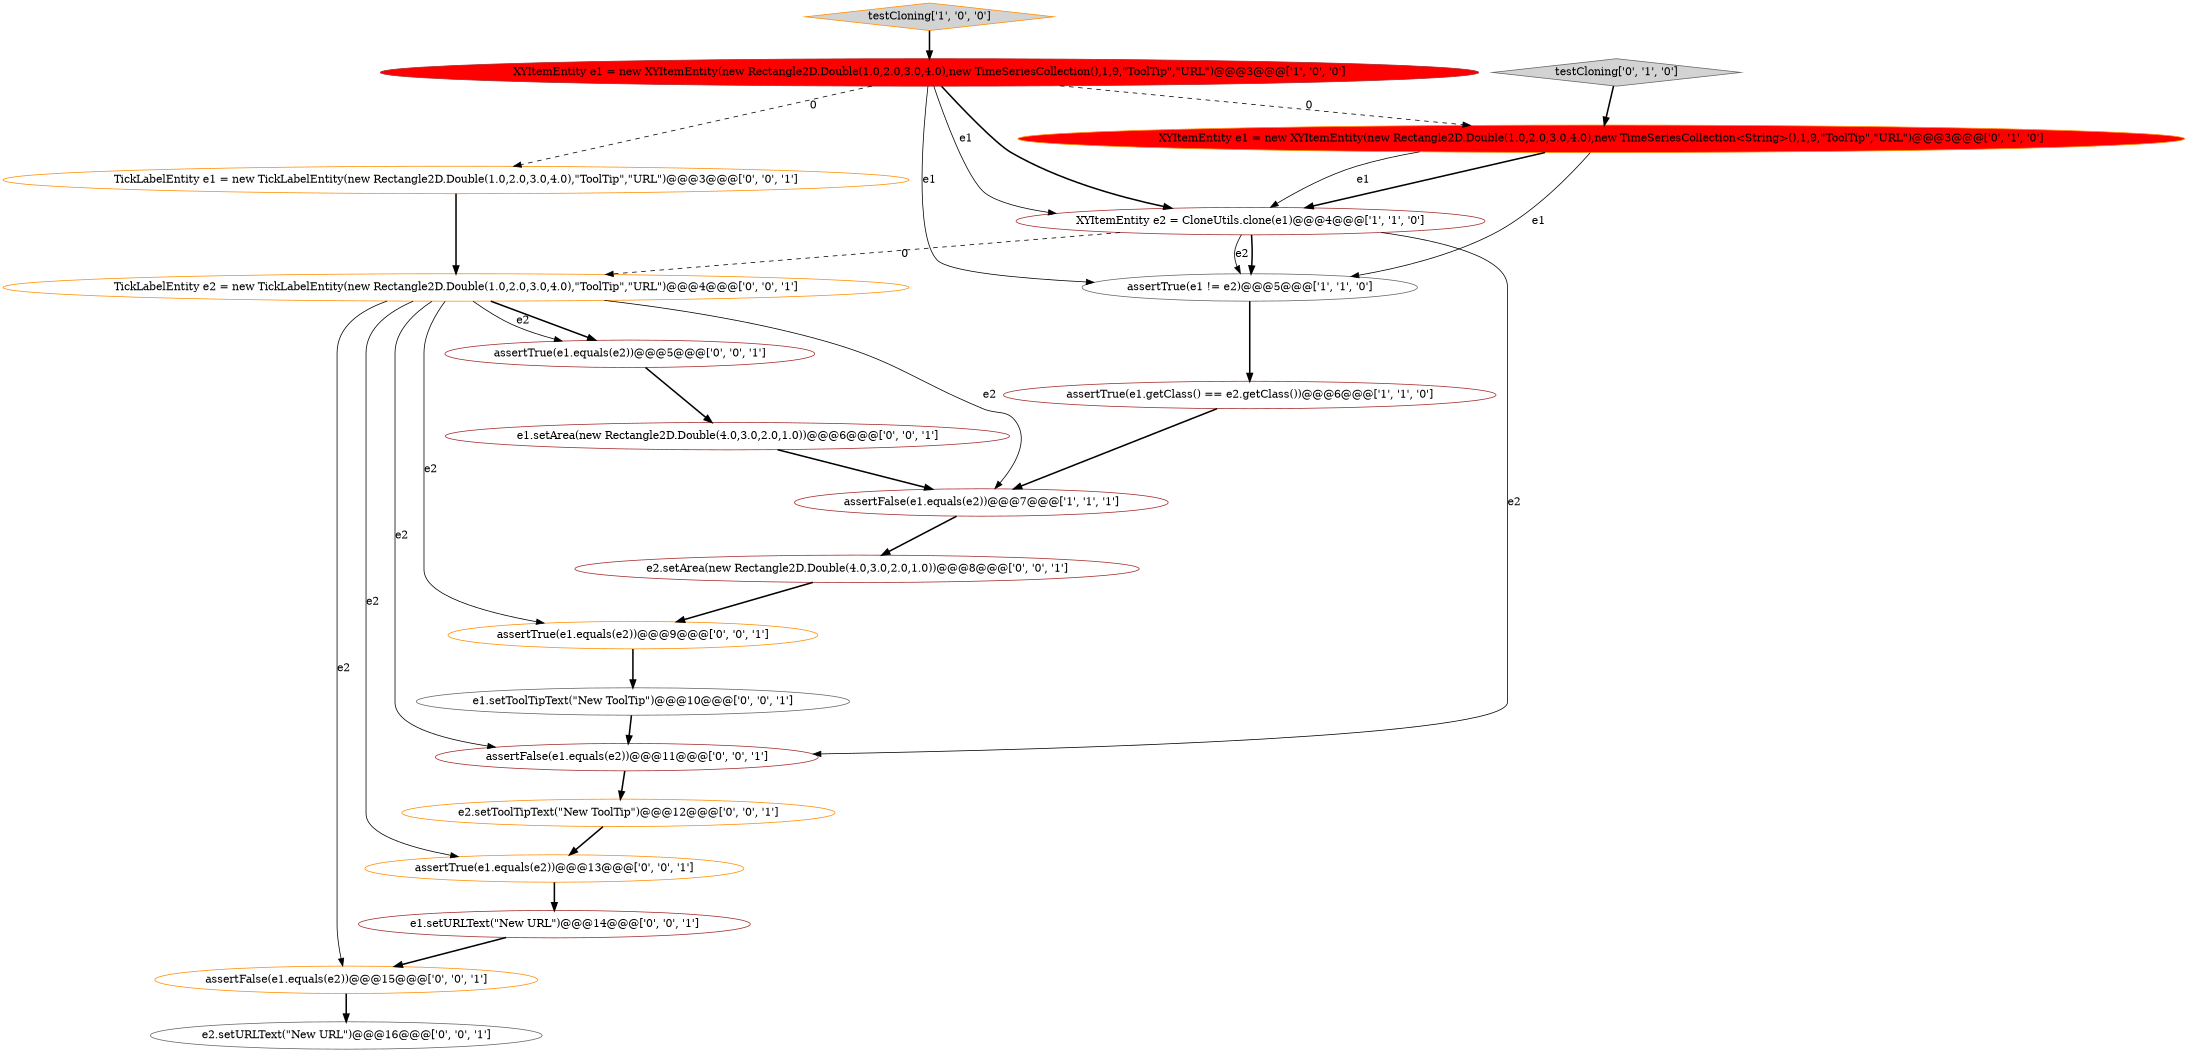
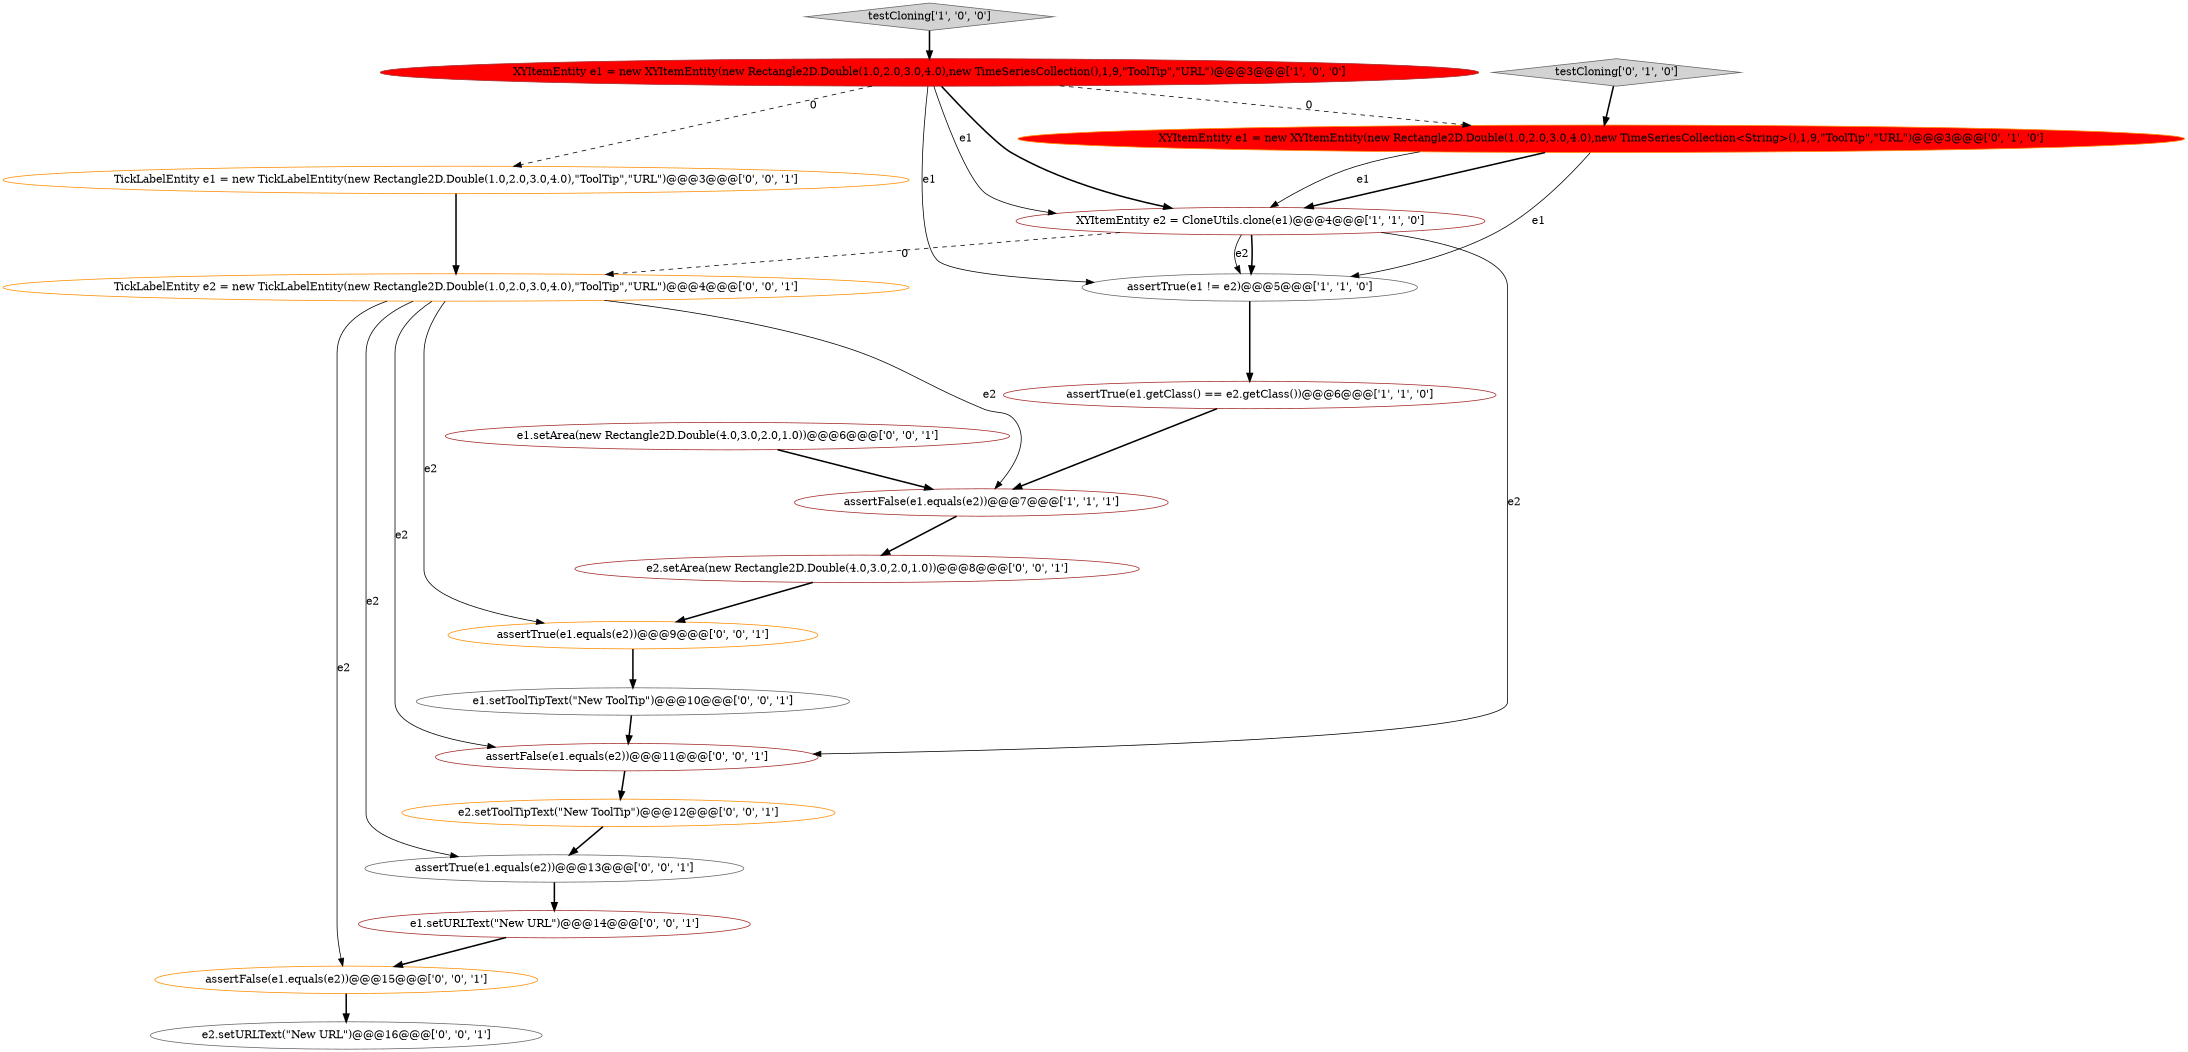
(929, 17) -> (929, 17)
(630, 354) -> none
(554, 868) -> (554, 868)
